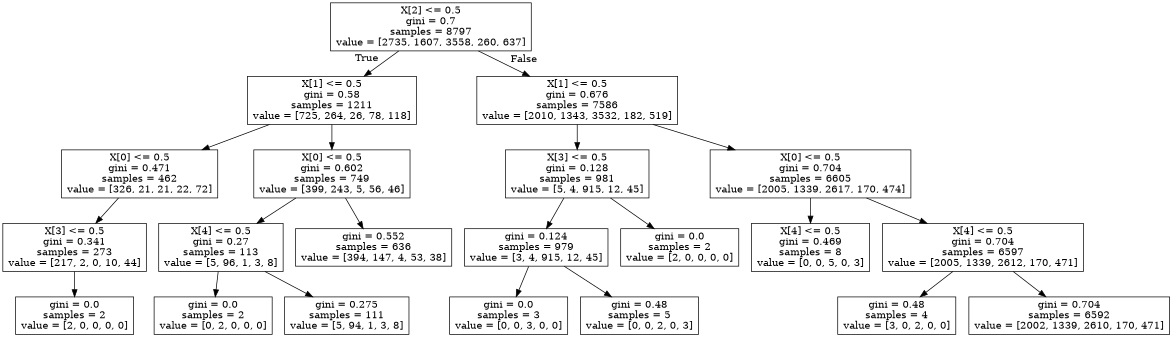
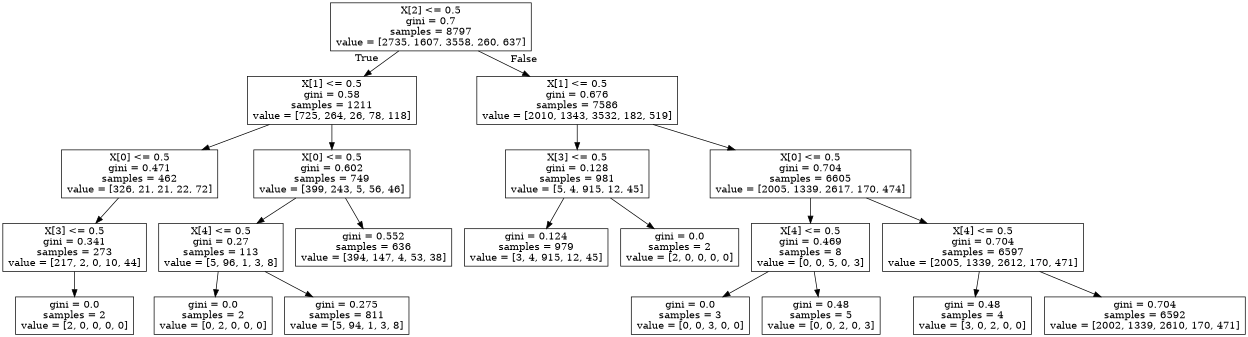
(524, 278) -> (749, 282)
(585, 280) -> (816, 281)
(347, 316) -> (347, 316)
